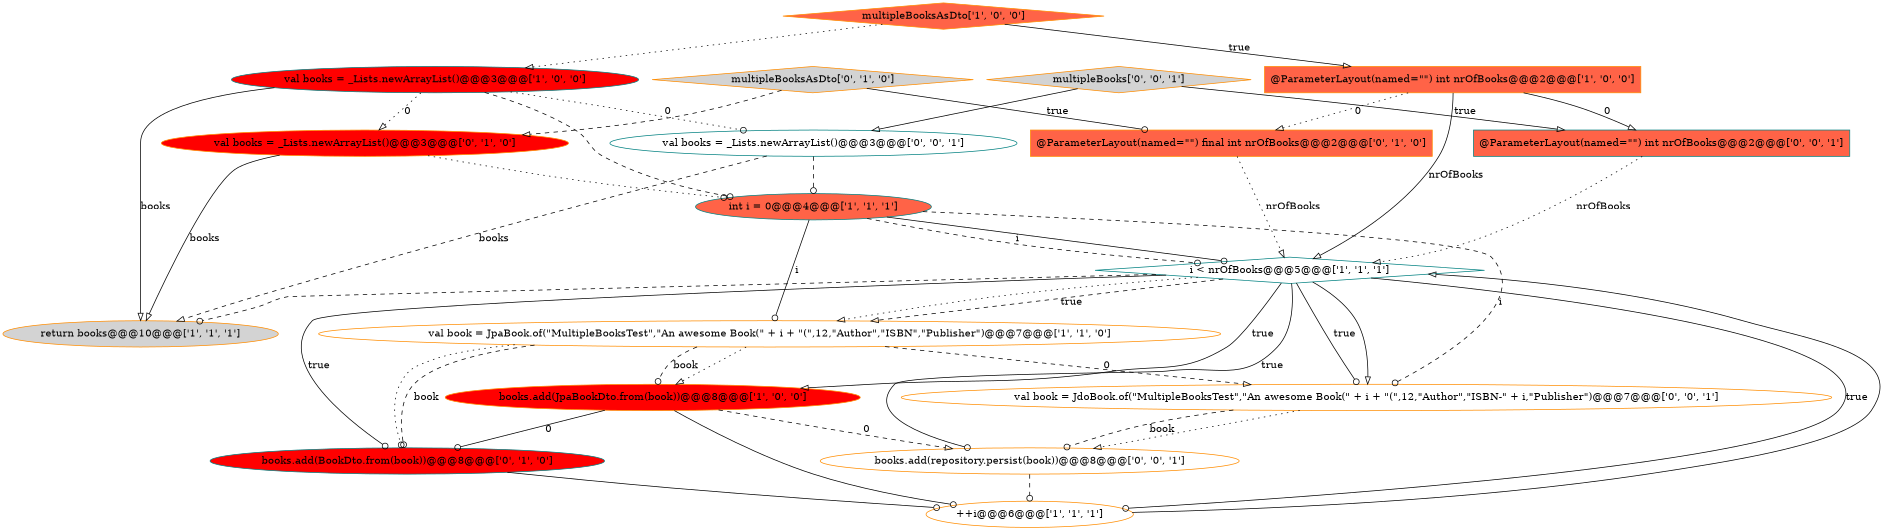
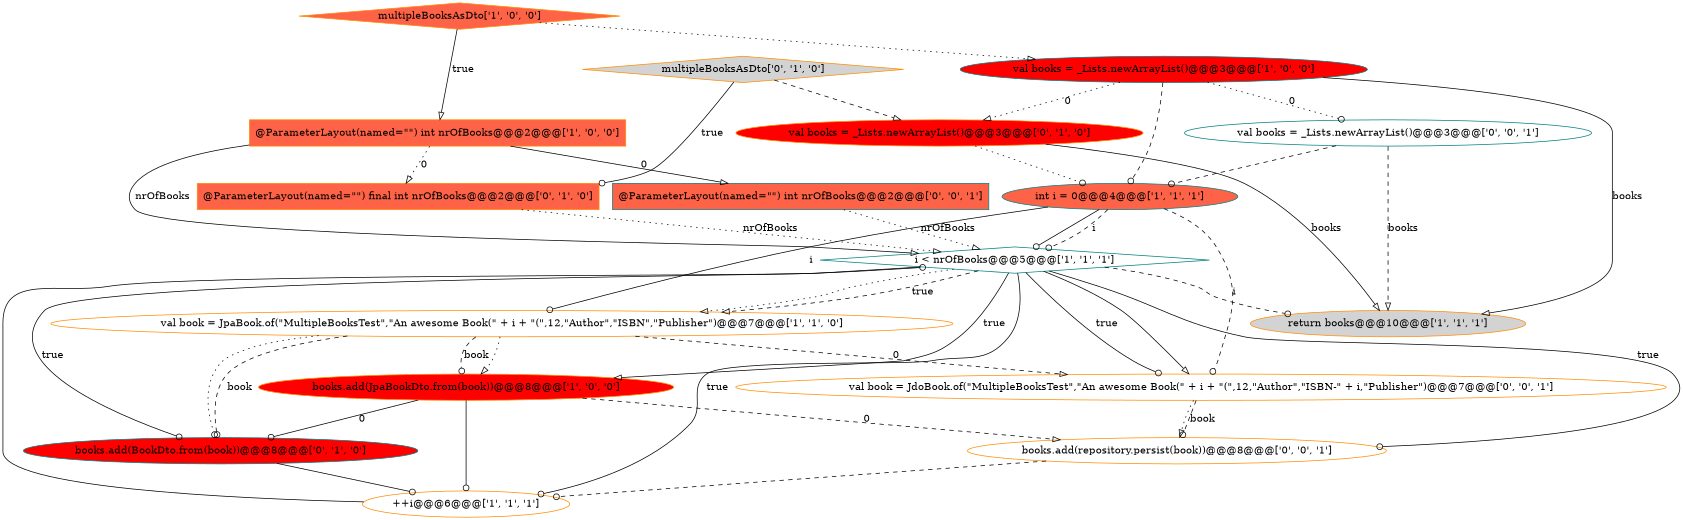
(1119, 80) -> none
(1753, 456) -> (202, 281)
